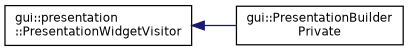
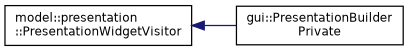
(98, 26) -> (98, 26)
